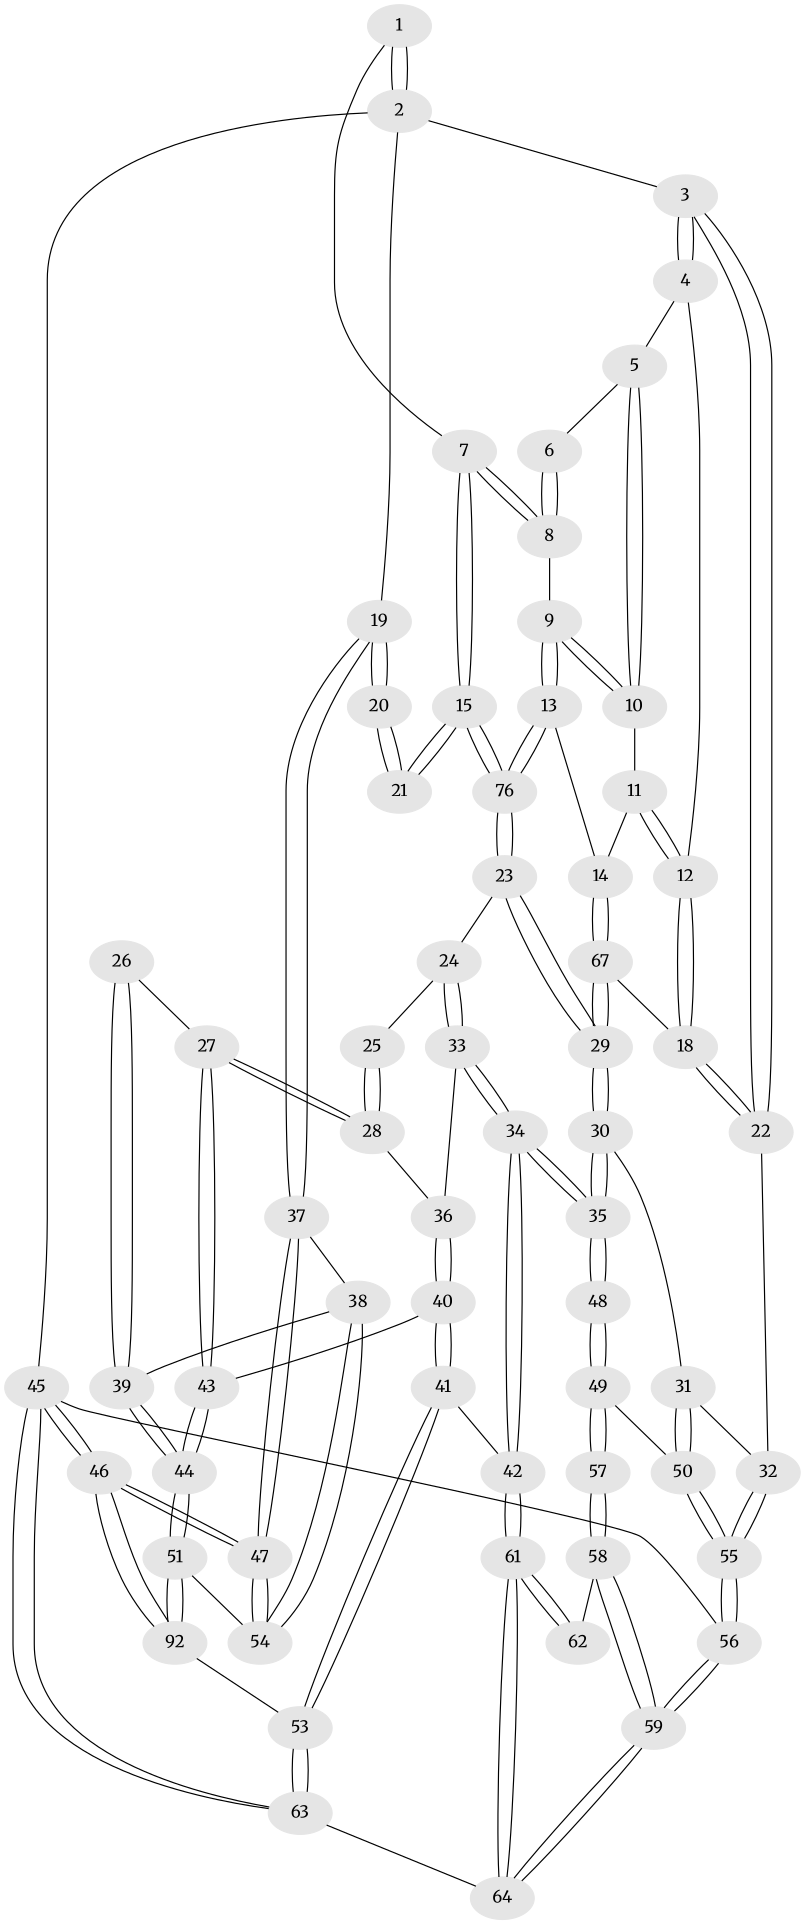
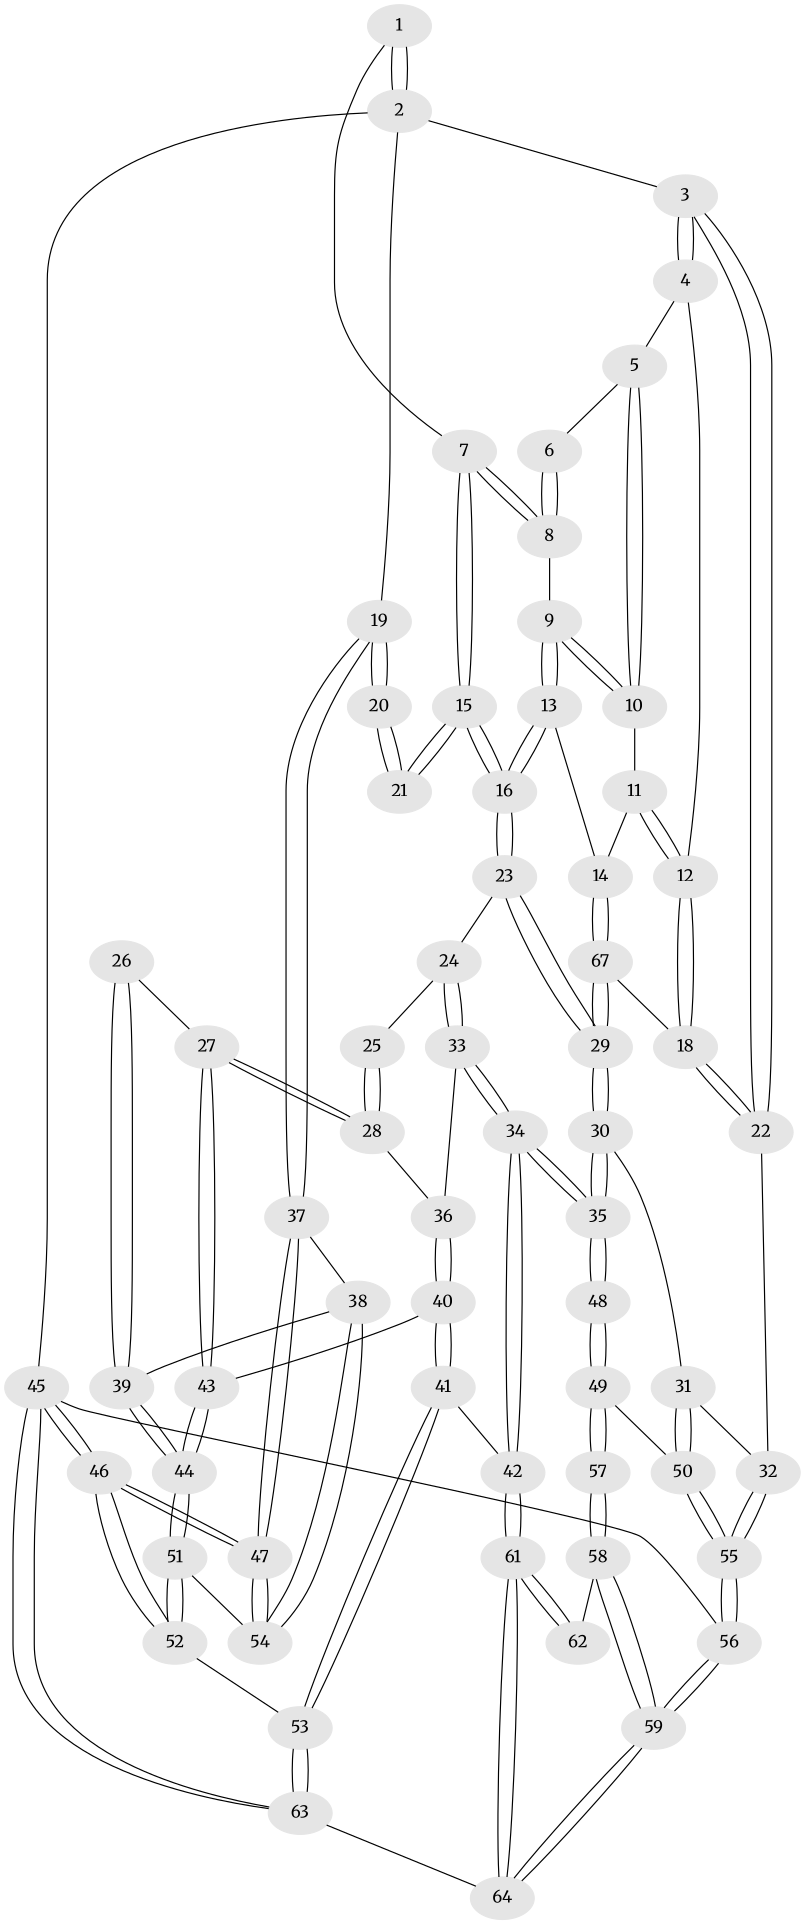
(505, 792) -> (505, 792)
(175, 1643) -> (175, 1643)
